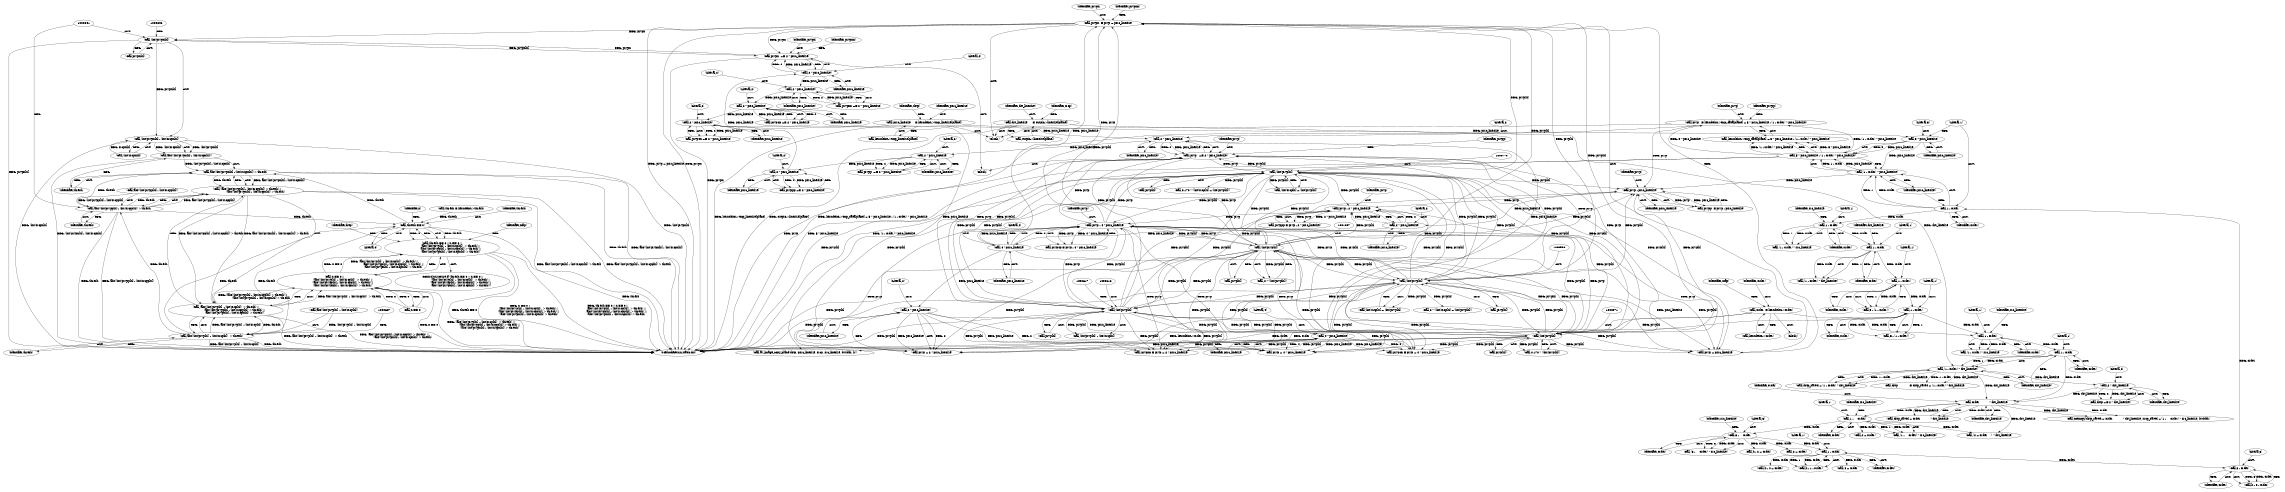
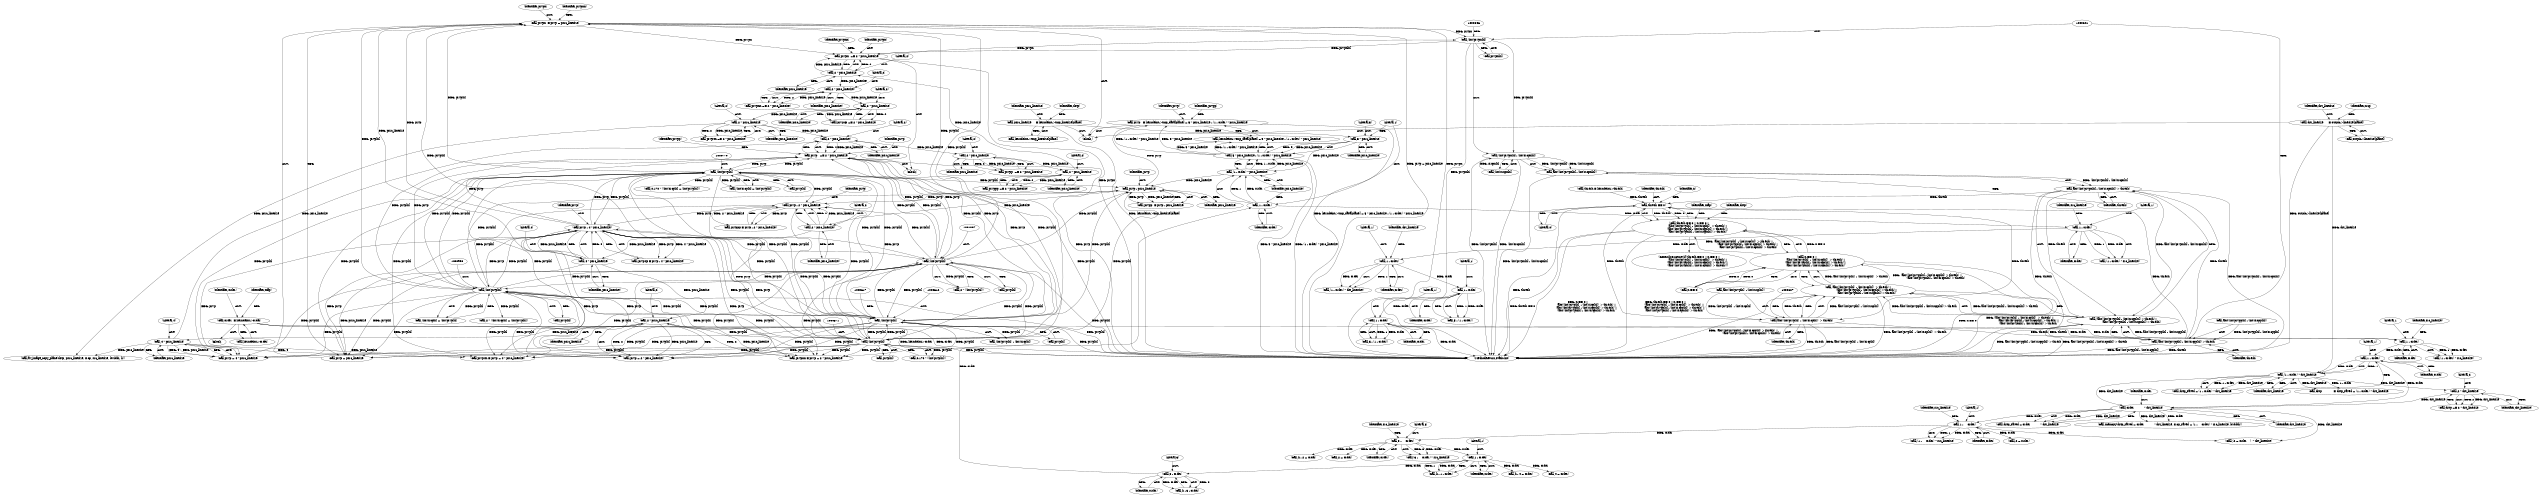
(340, 191) -> (1869, 196)
none -> (2446, 400)
